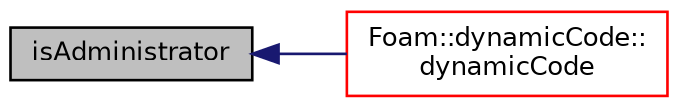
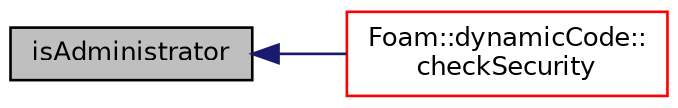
(507, 54) -> (507, 54)
